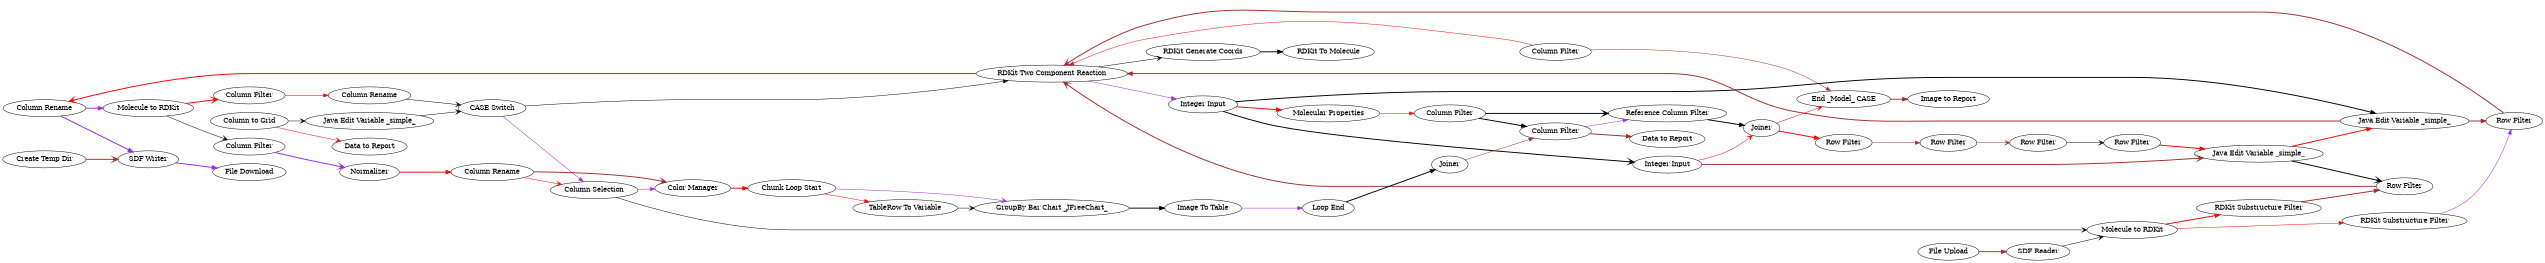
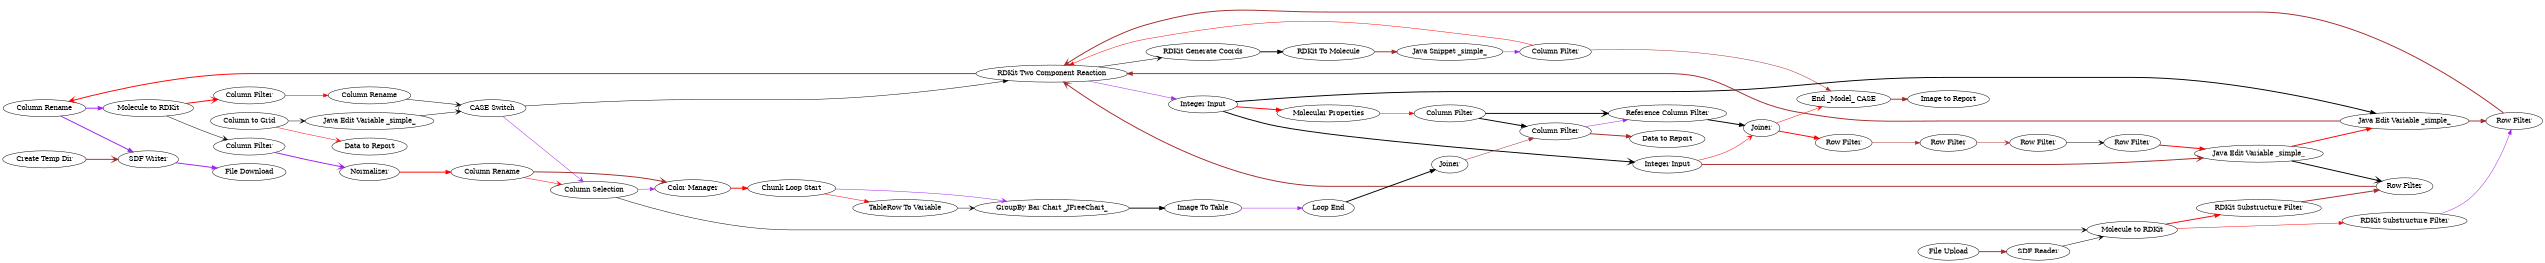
none -> (1450, 52)
(541, 148) -> (541, 148)
